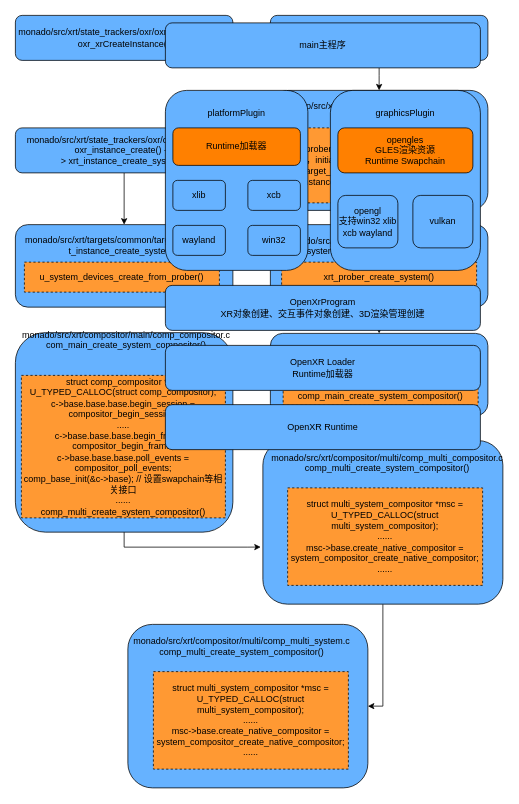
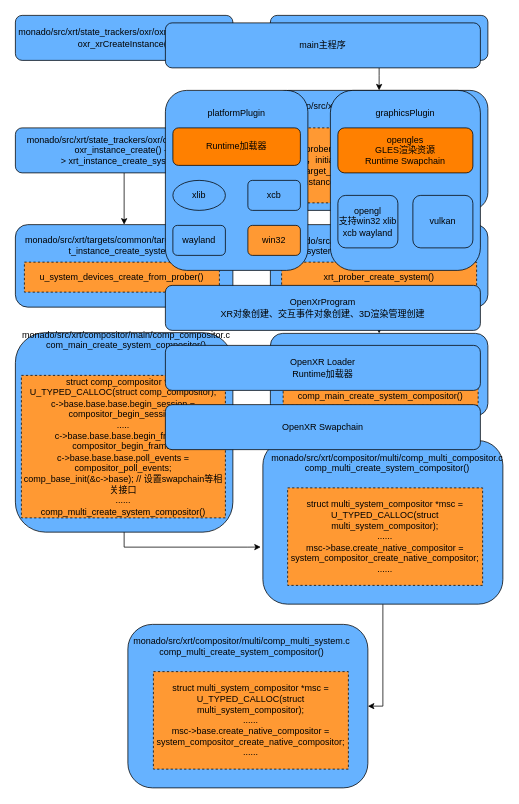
(199, 195) -> (199, 195)
(274, 240) -> (274, 240)
(323, 427) -> (323, 427)
